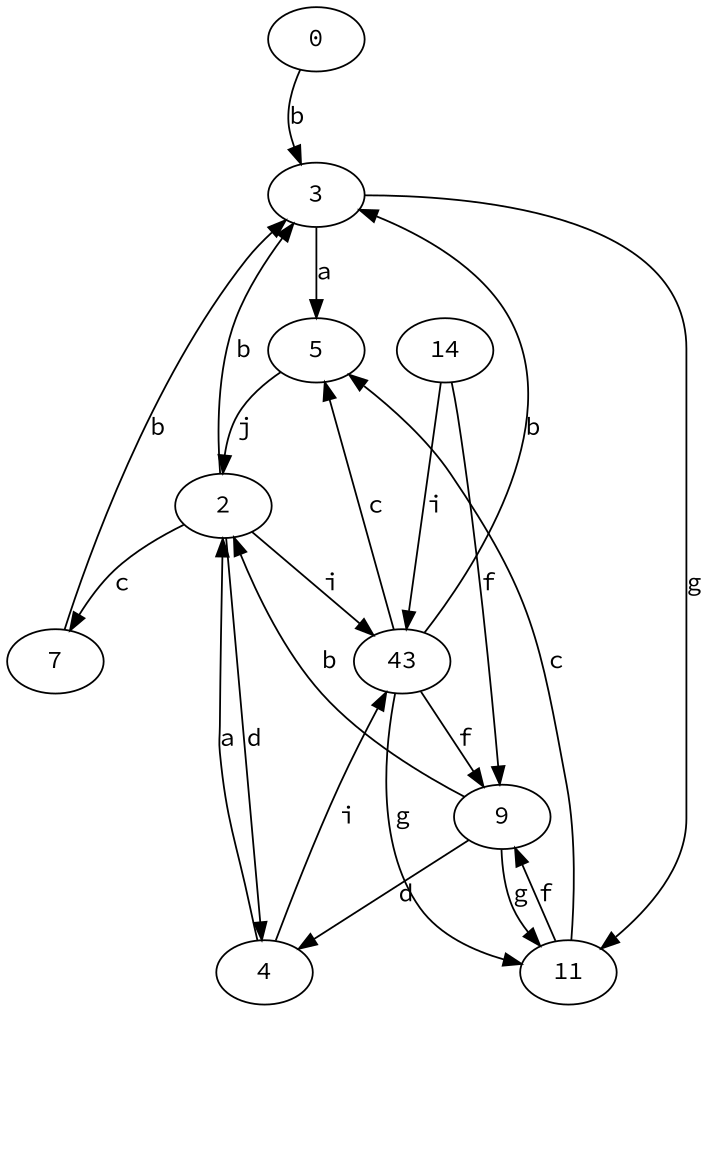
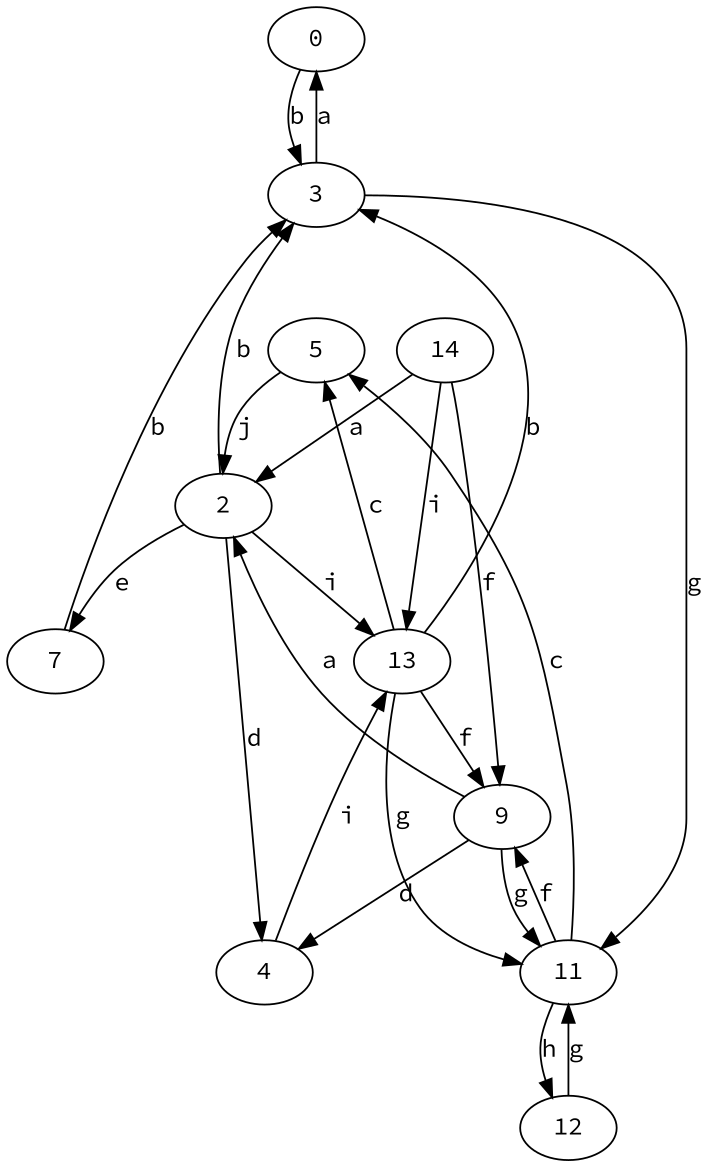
(316, 264) -> (316, 126)
(122, 584) -> (122, 584)
(330, 661) -> (330, 661)
(402, 661) -> (402, 661)
(220, 750) -> (349, 418)
none -> (568, 1128)
